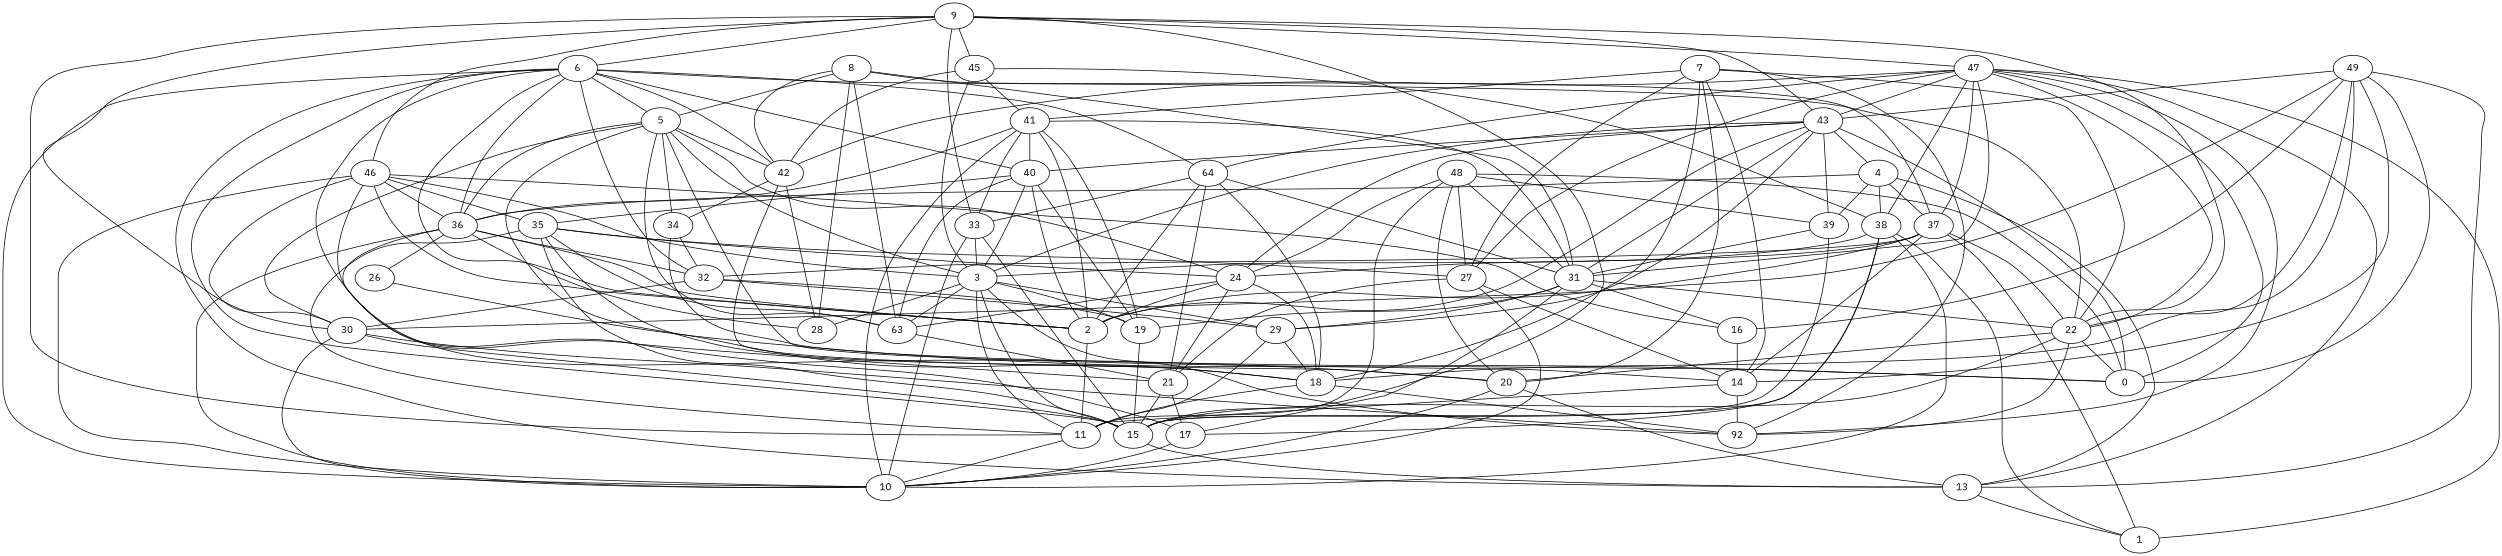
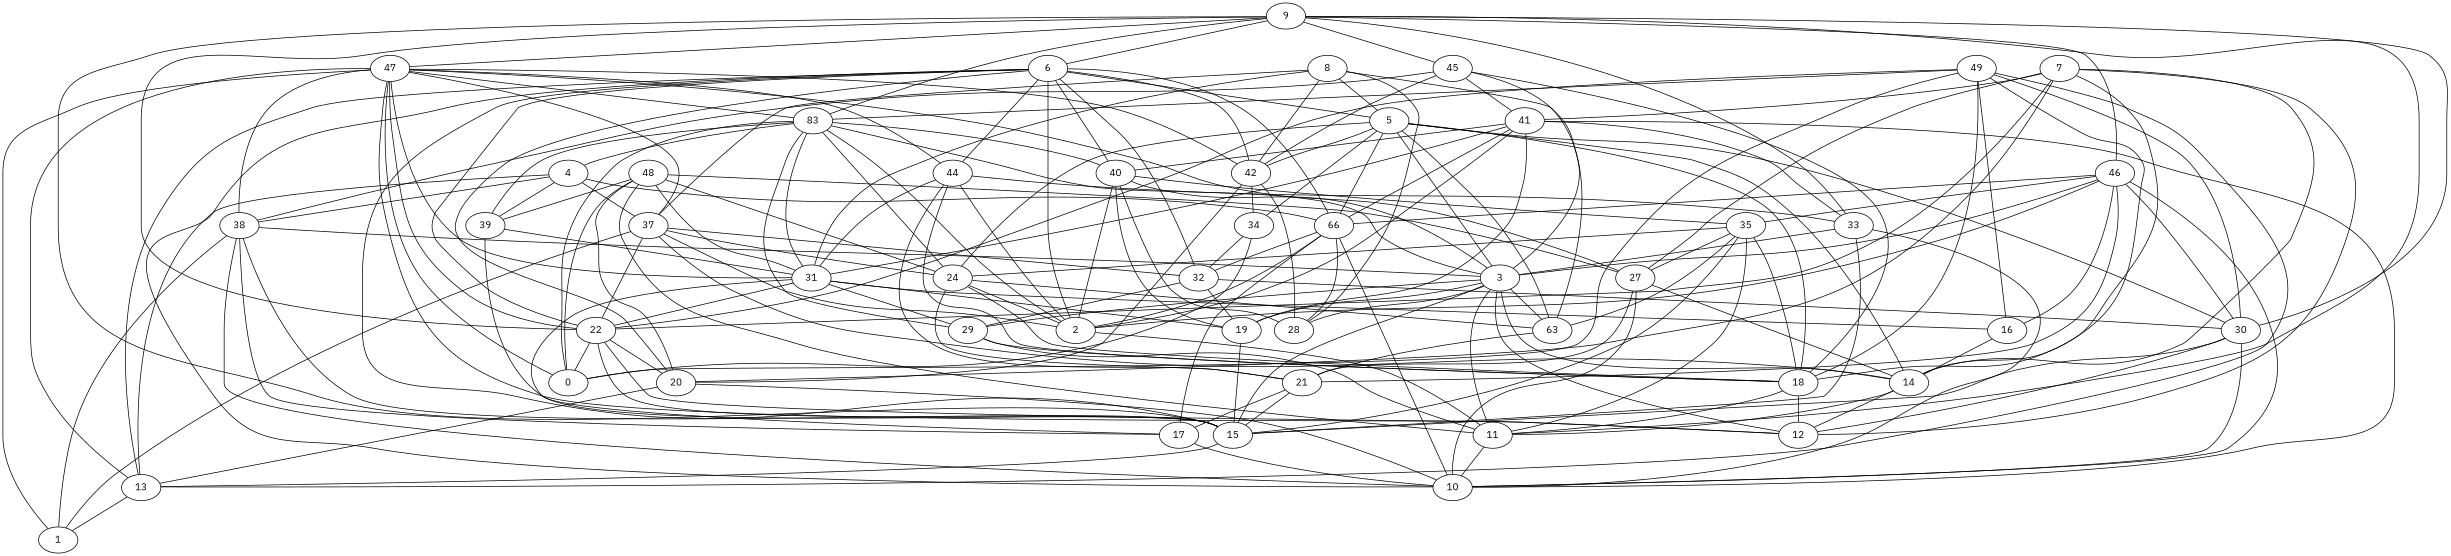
(1823, 121) -> (813, 121)
none -> (1730, 132)
(1208, 173) -> (953, 173)
(458, 226) -> (1334, 226)
(935, 230) -> (1175, 293)
(375, 278) -> none
none -> (1666, 368)
(1737, 435) -> (1798, 435)
